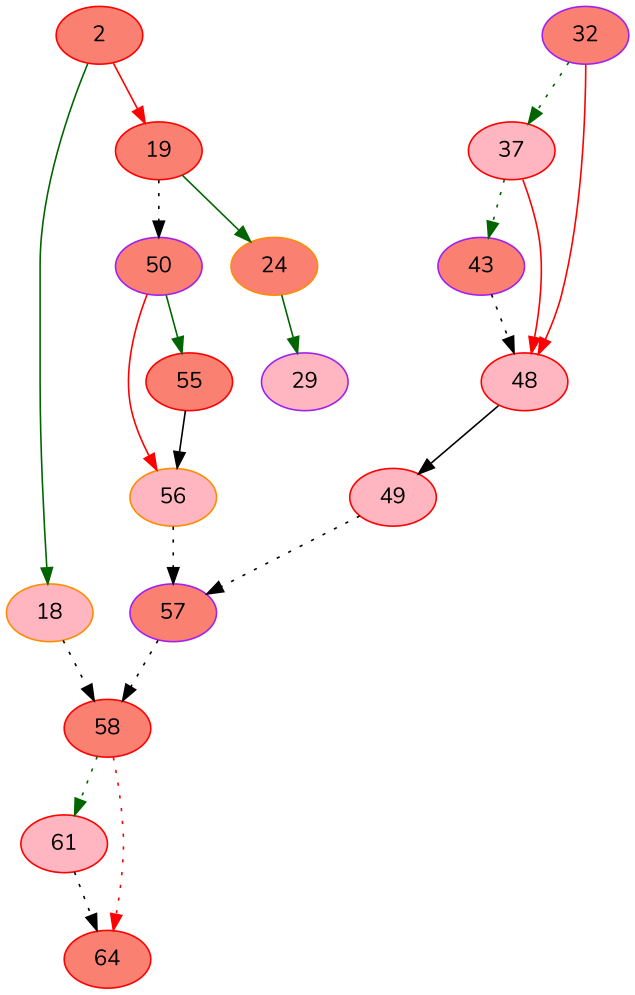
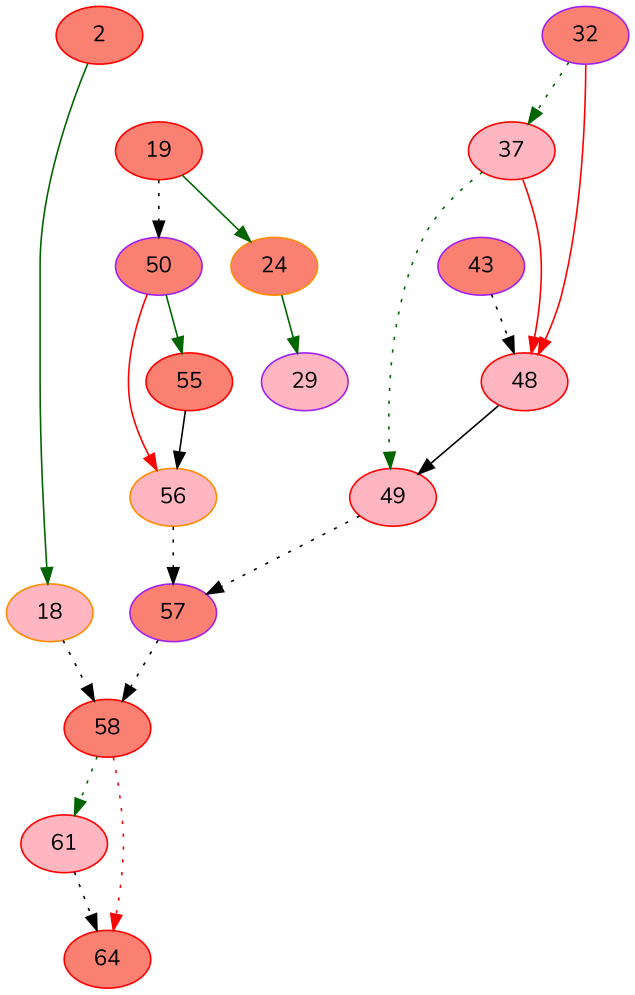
(125, 86) -> none
(499, 201) -> (402, 299)
